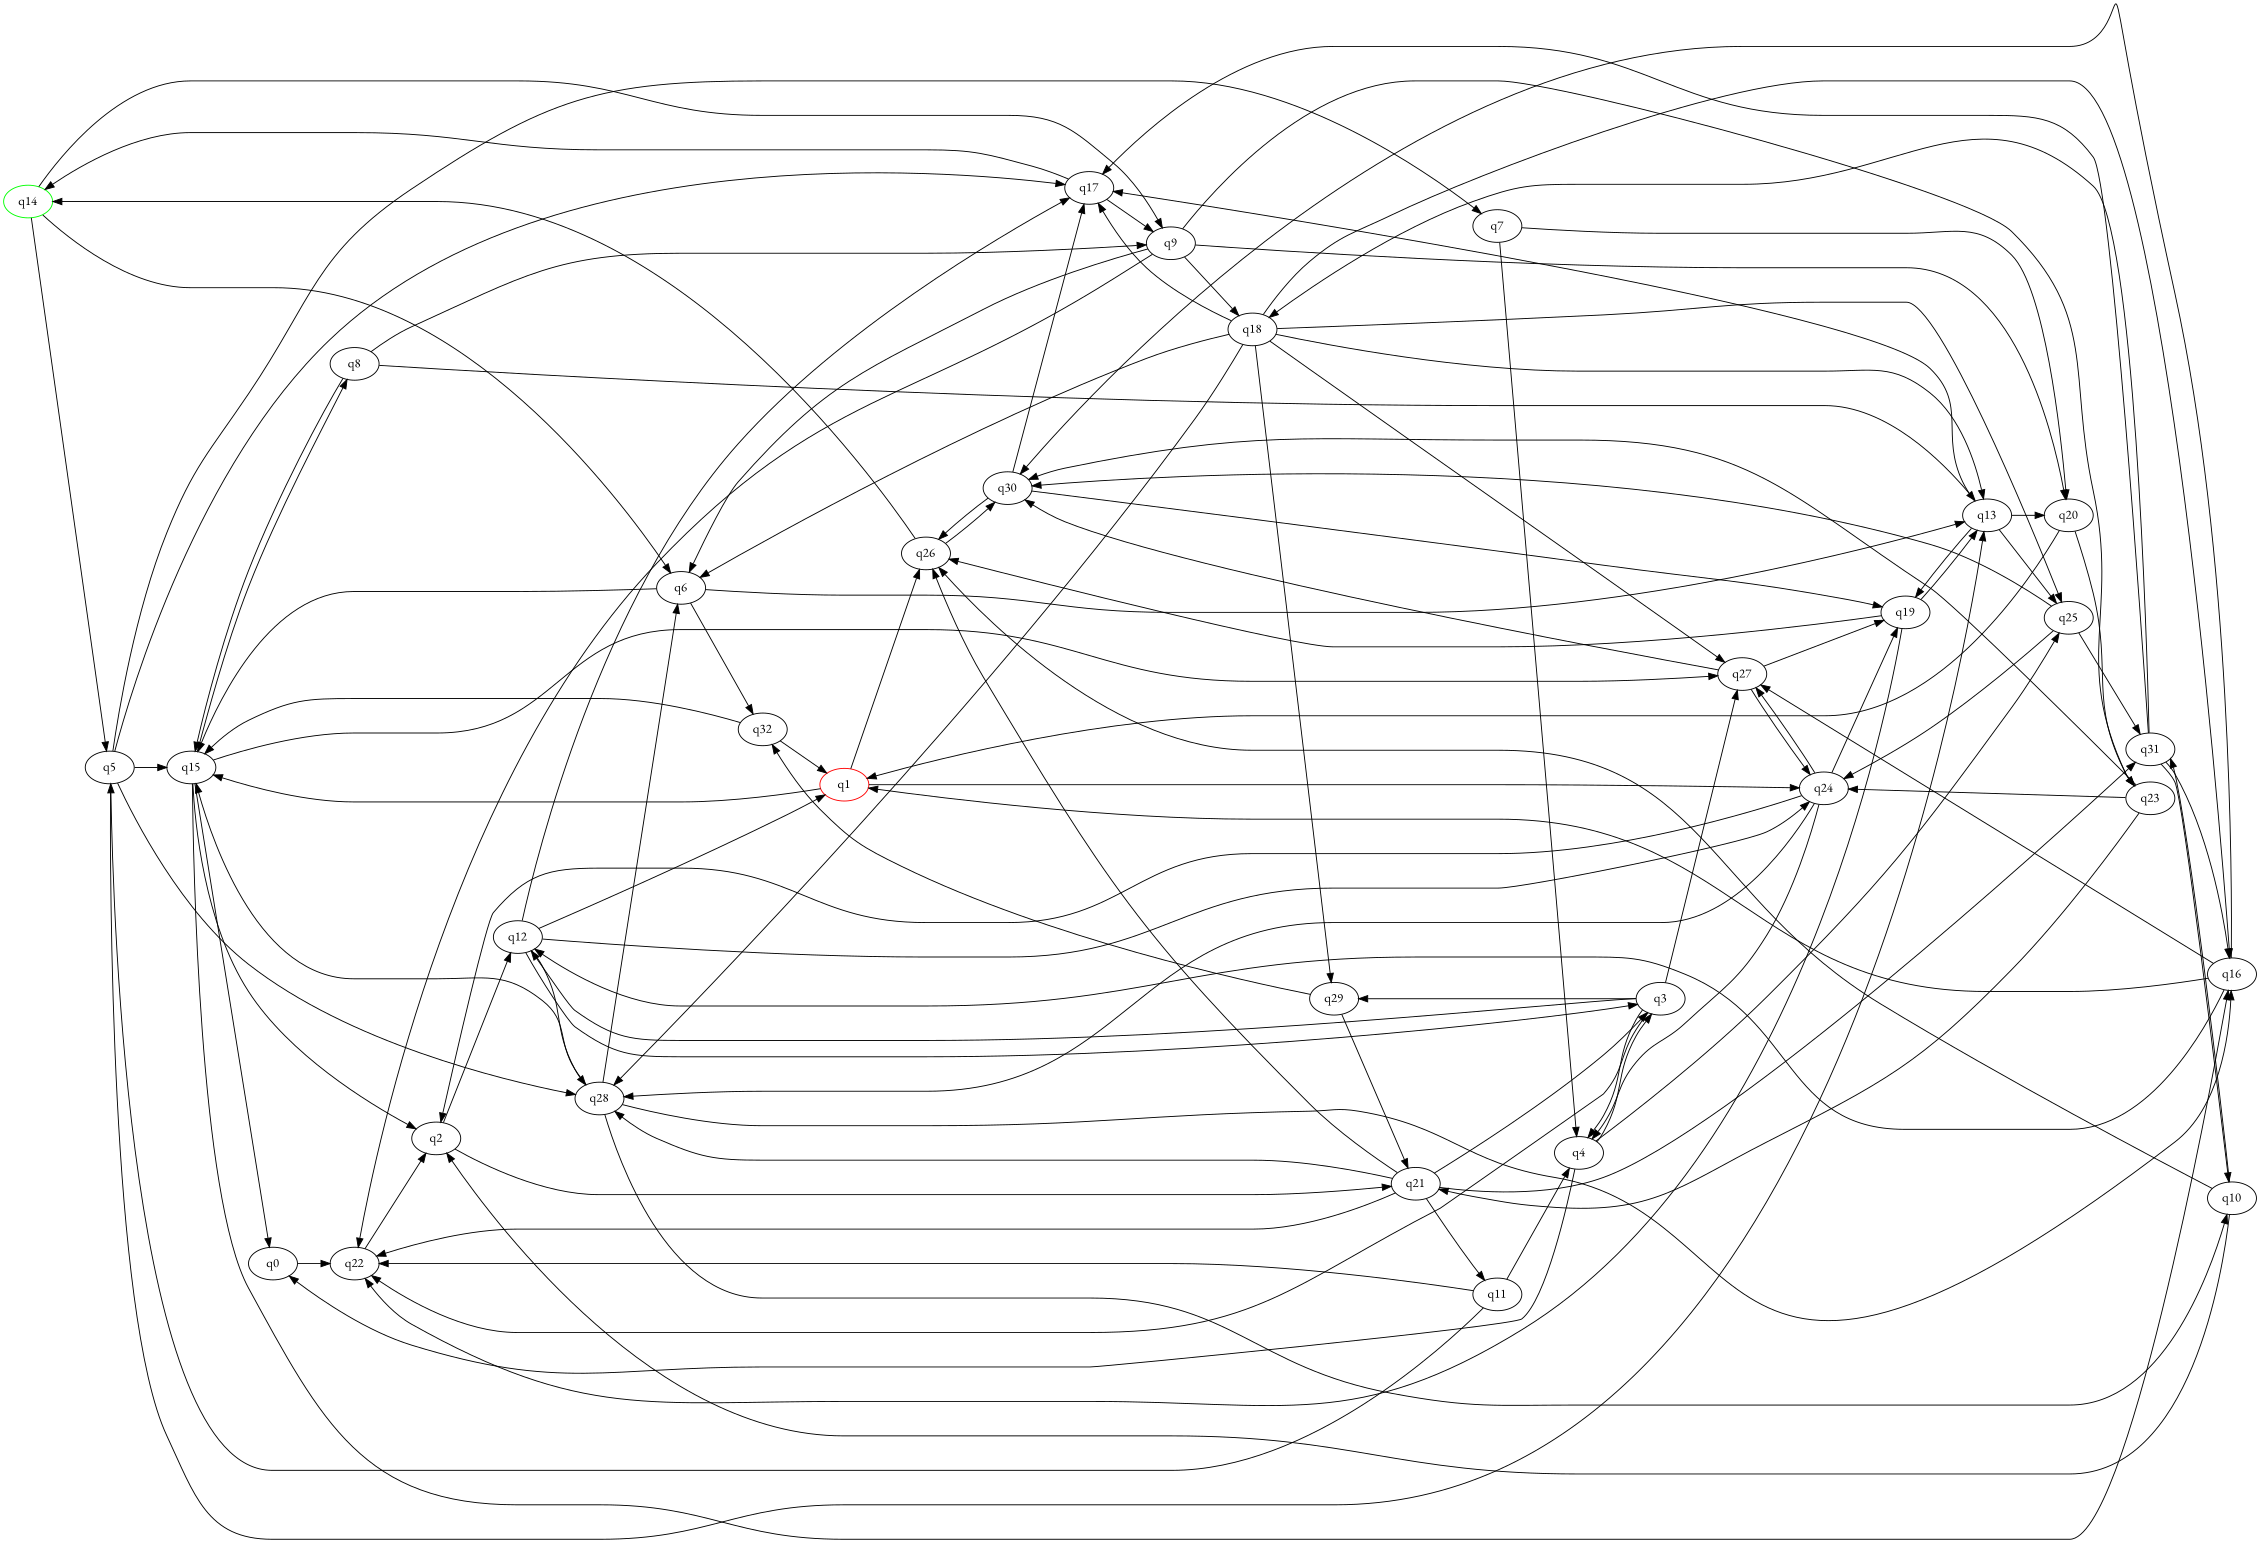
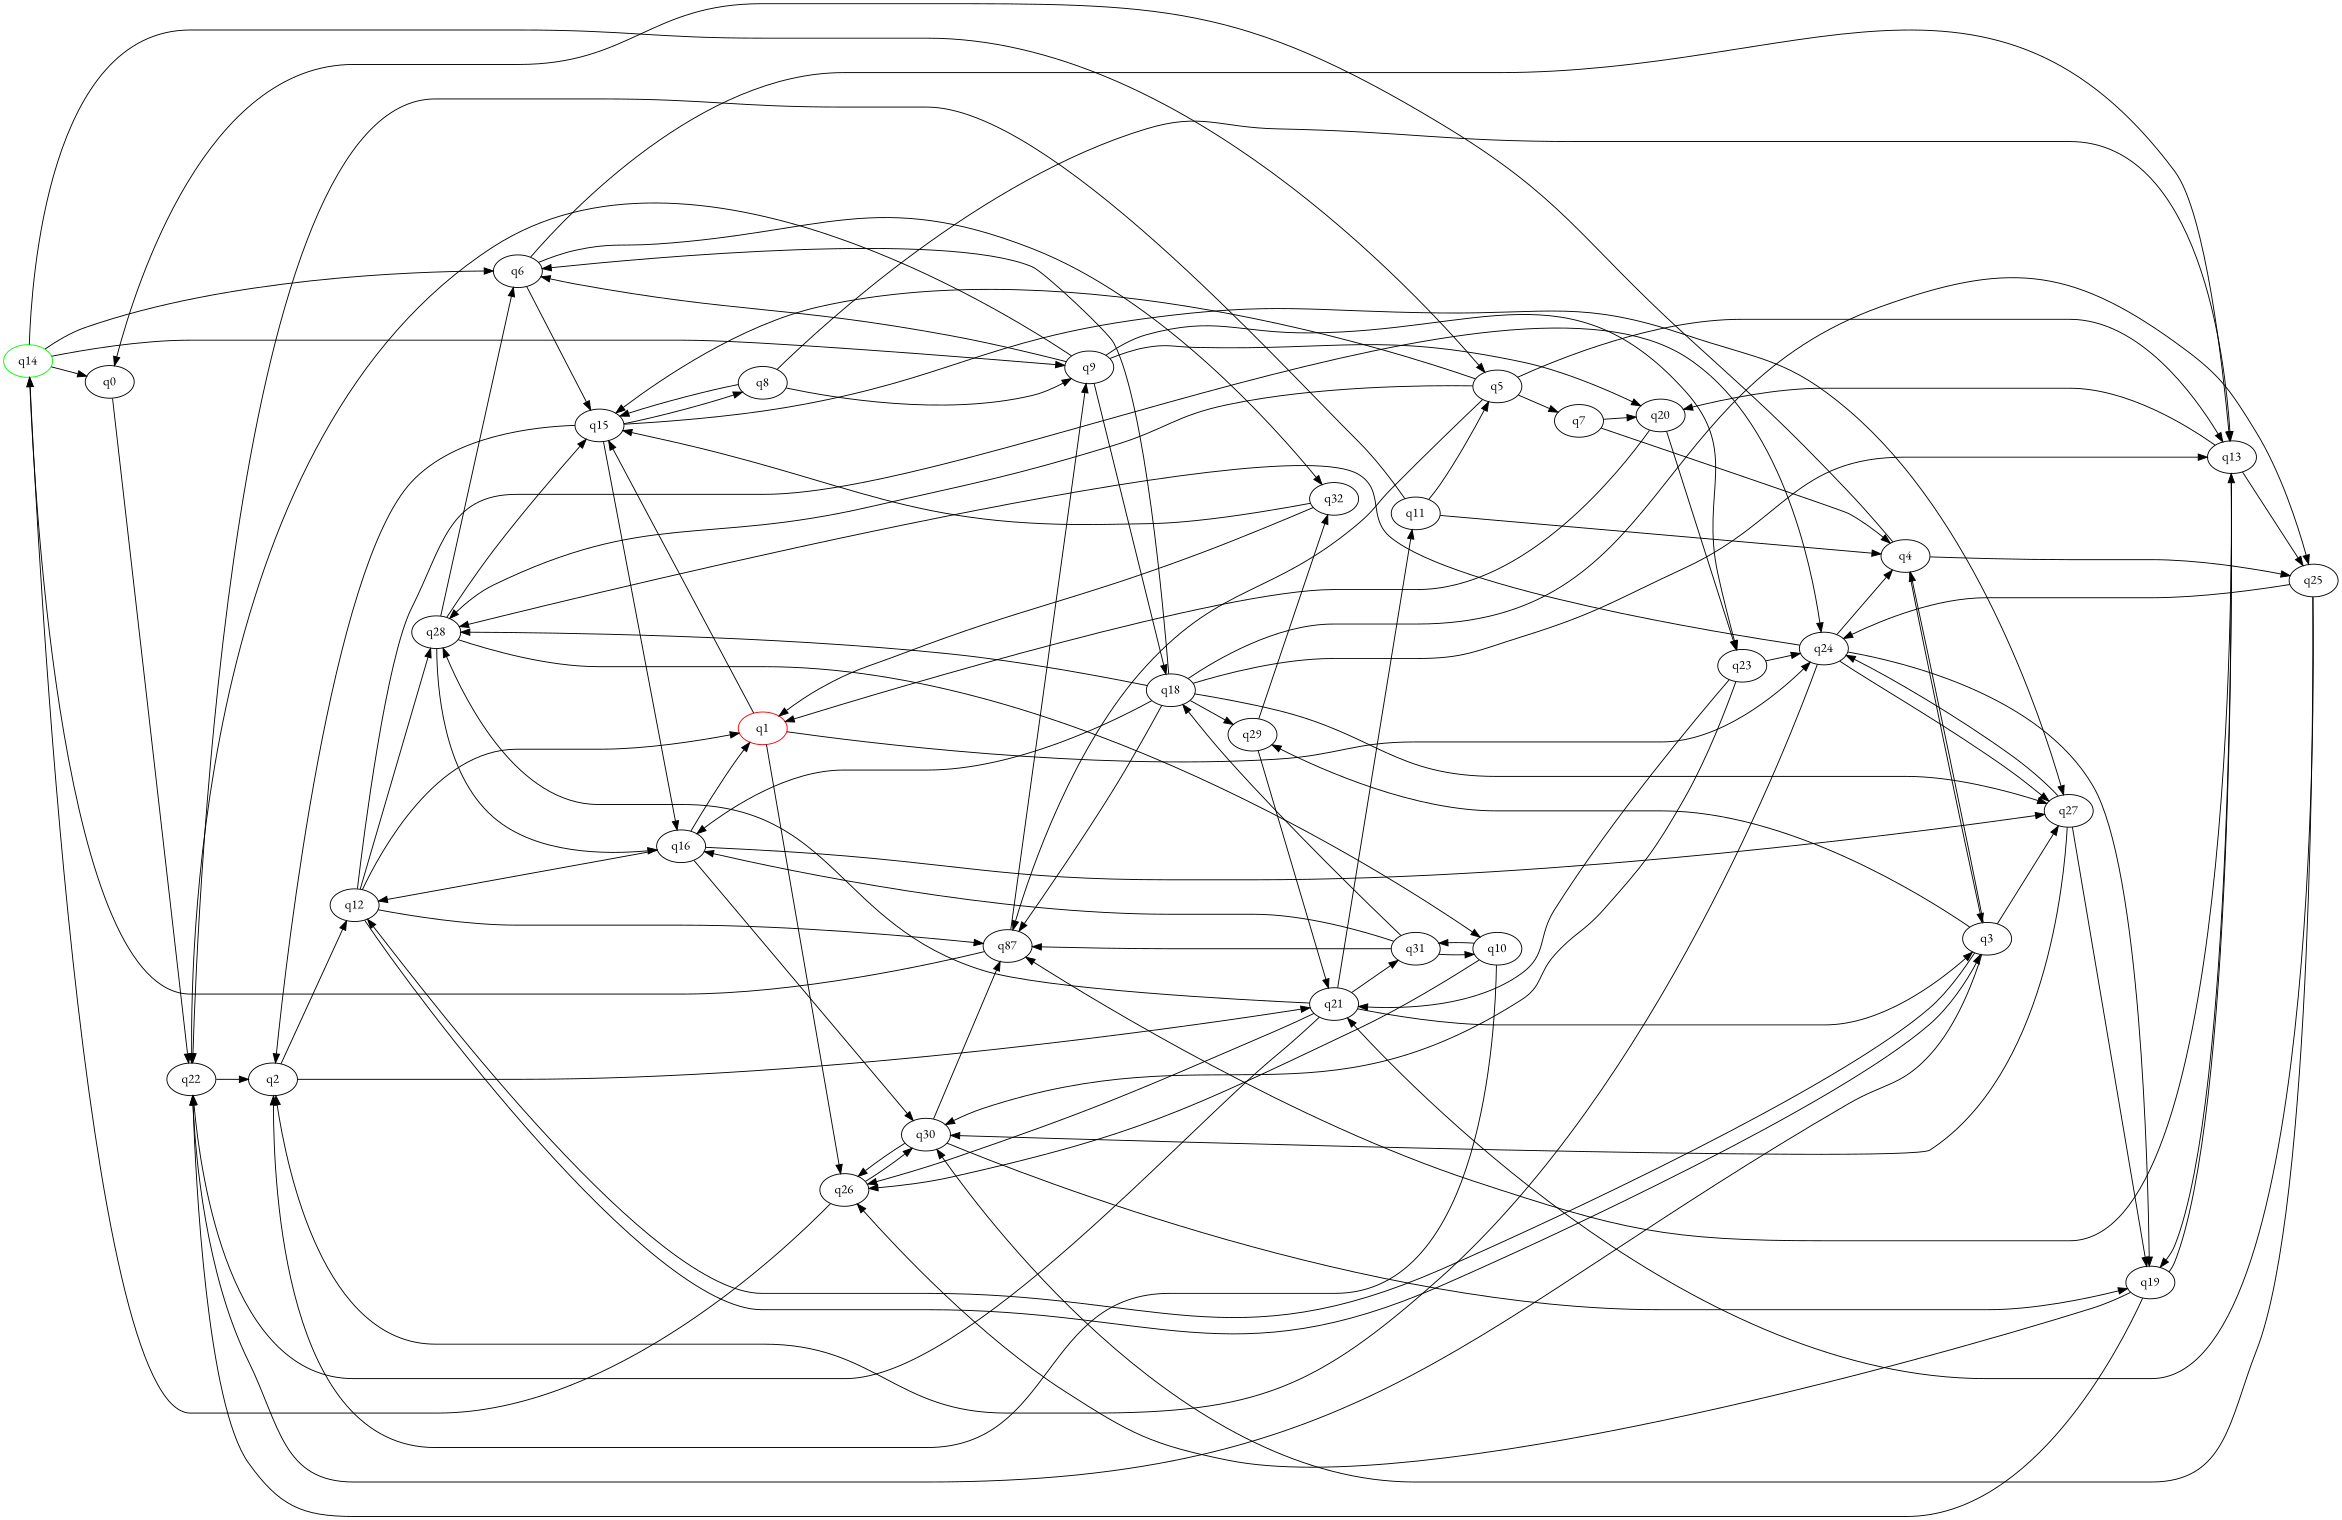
(1089, 188) -> (1008, 946)
(2109, 682) -> (2112, 1379)
(231, 1011) -> (65, 370)
